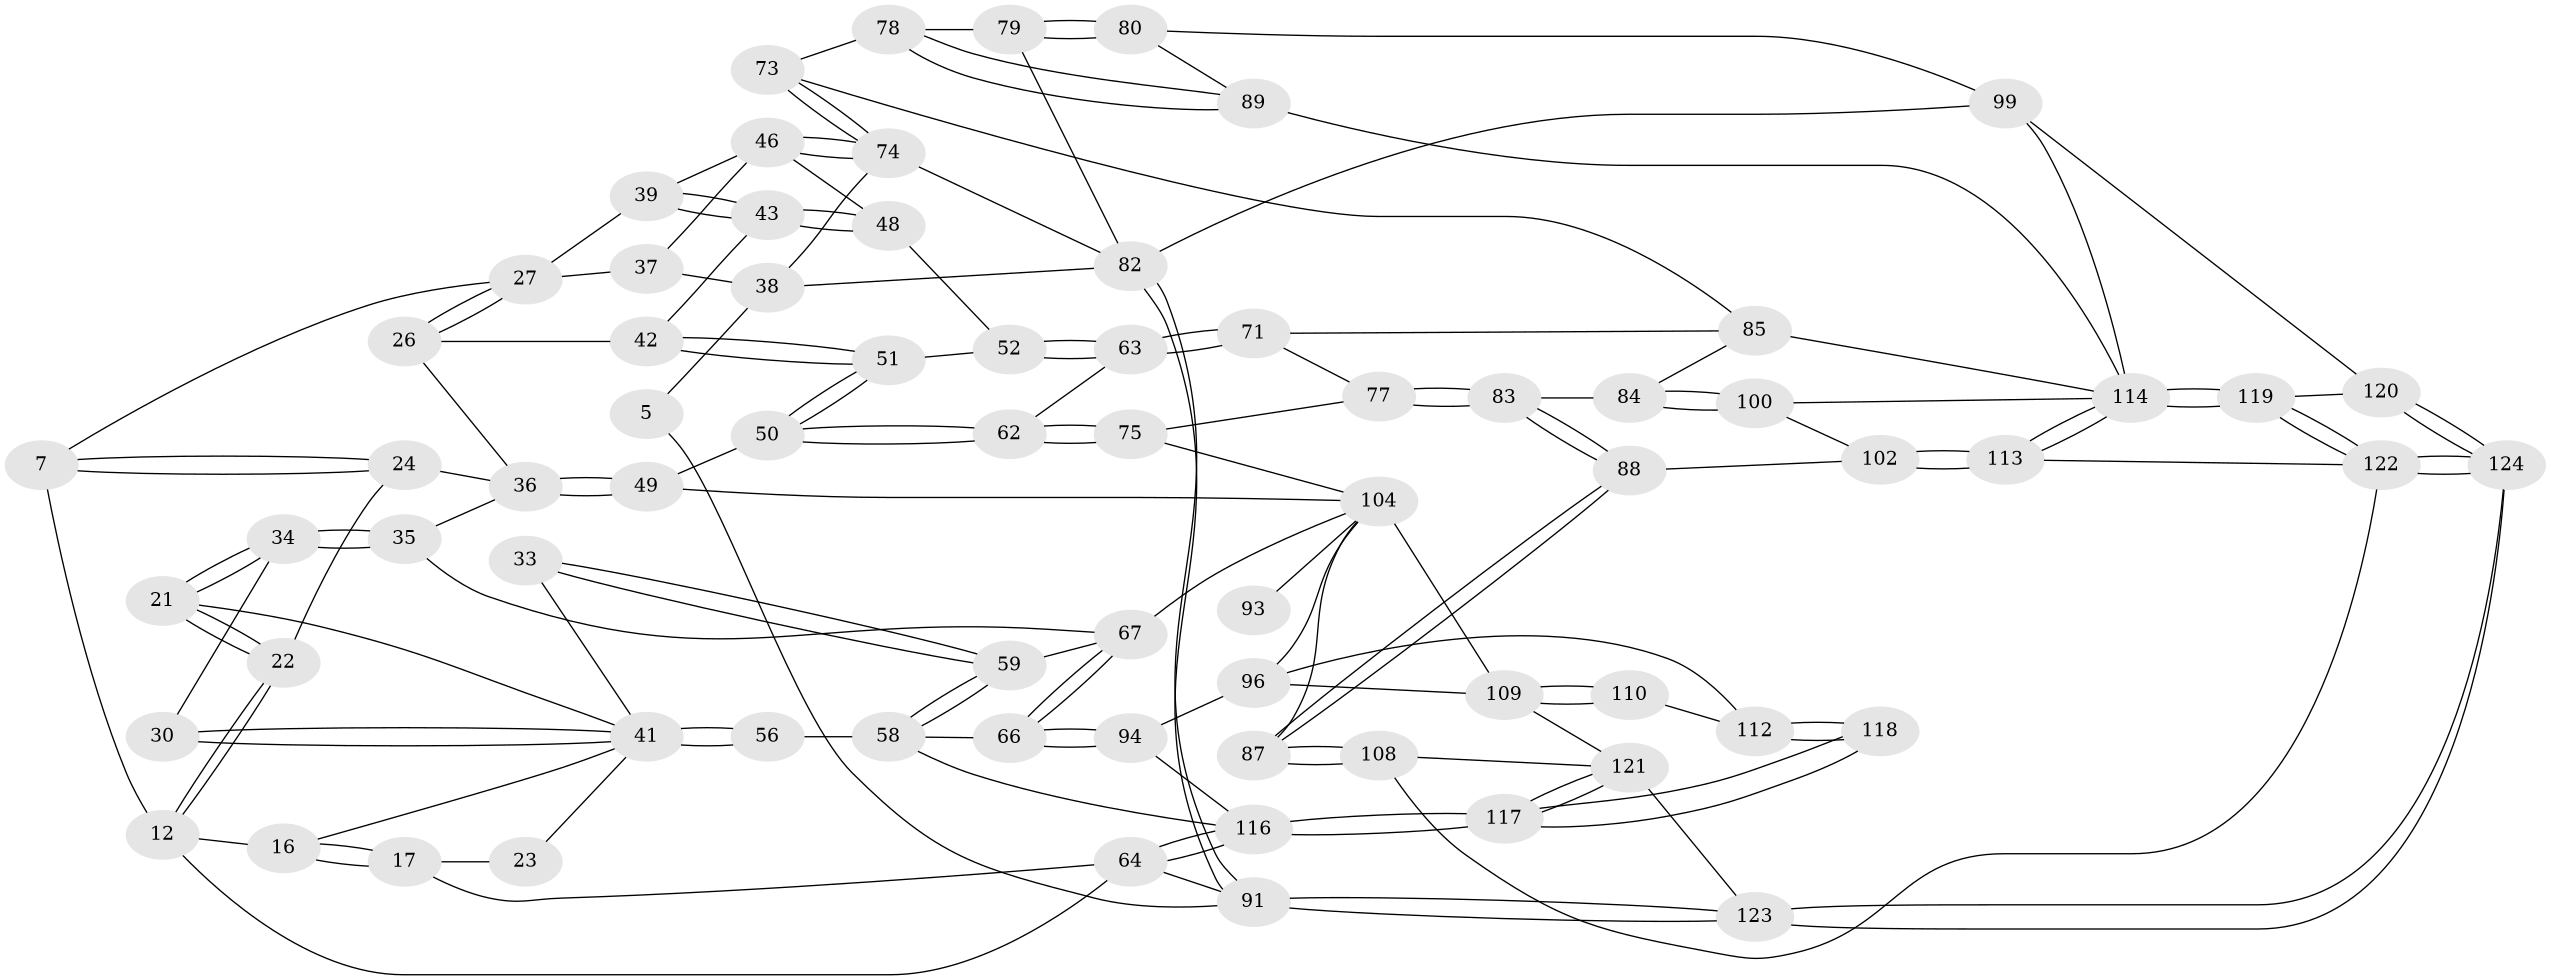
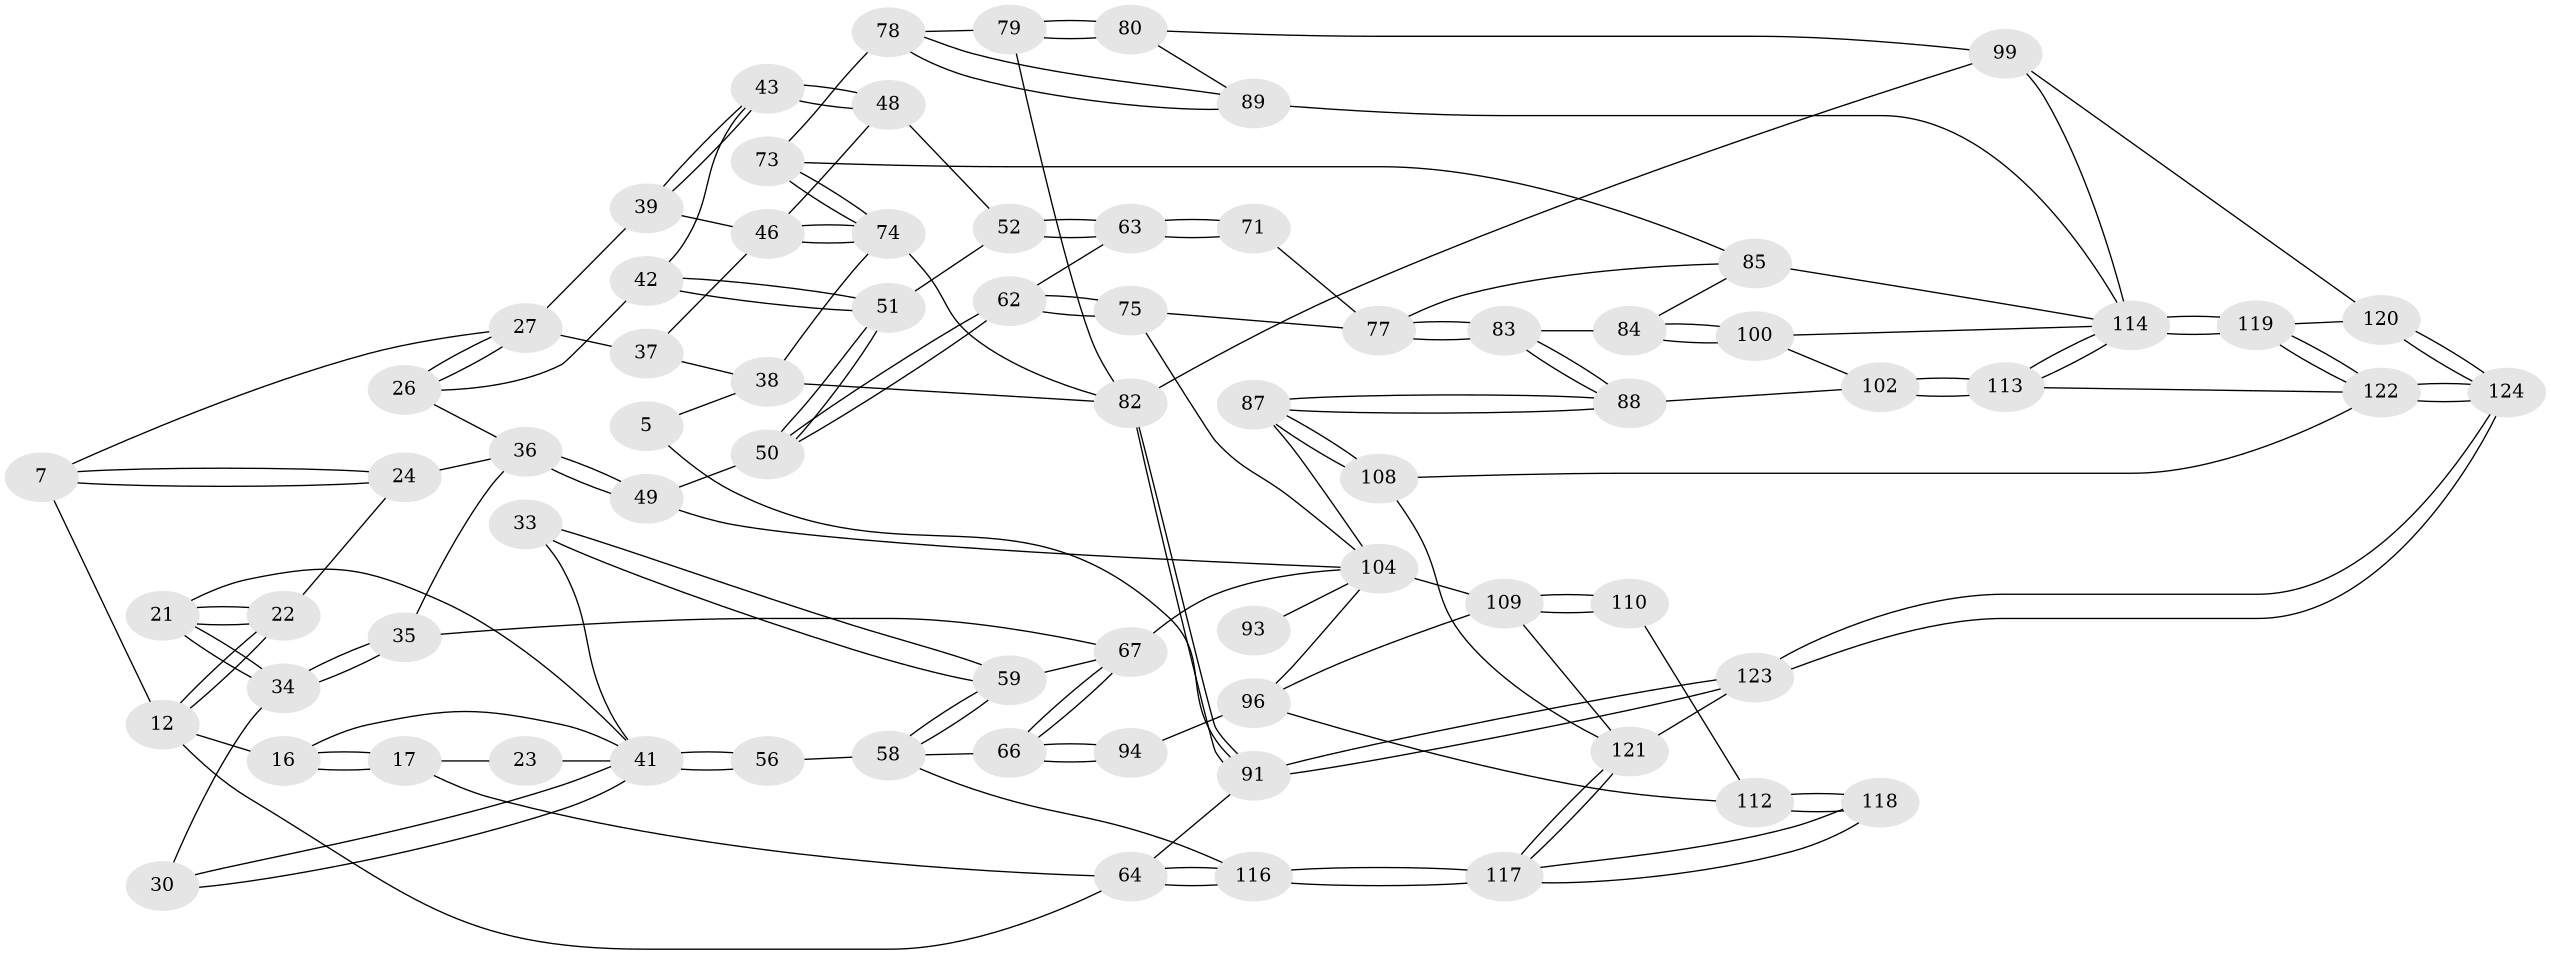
(1504, 332) -> (1561, 276)
(1201, 791) -> none
